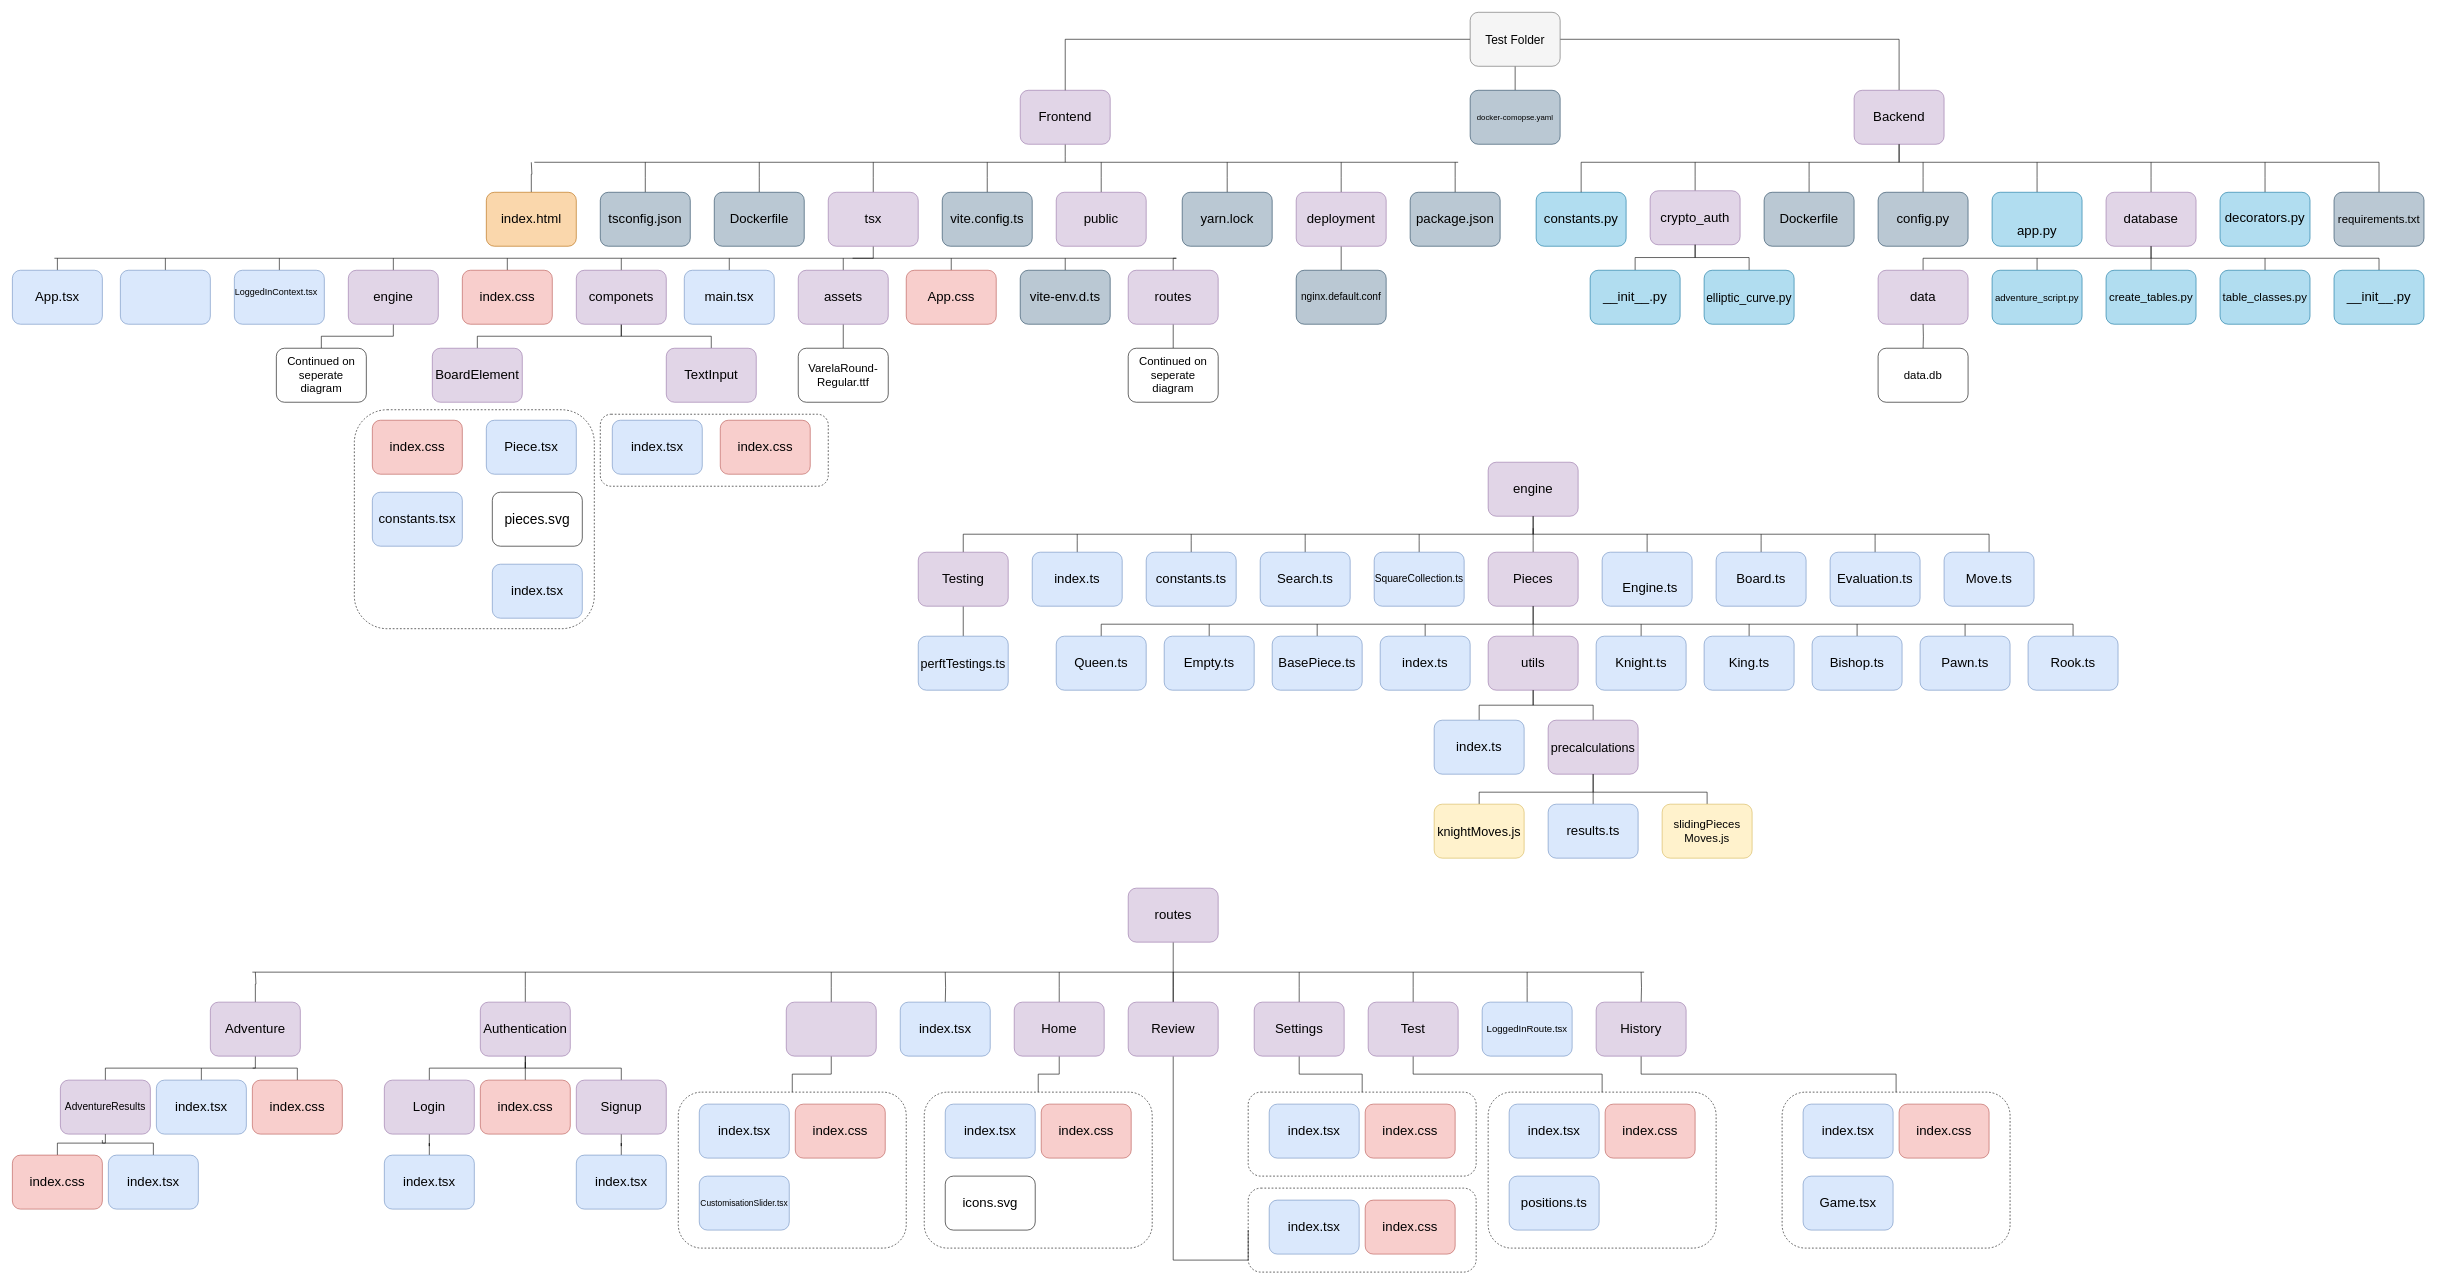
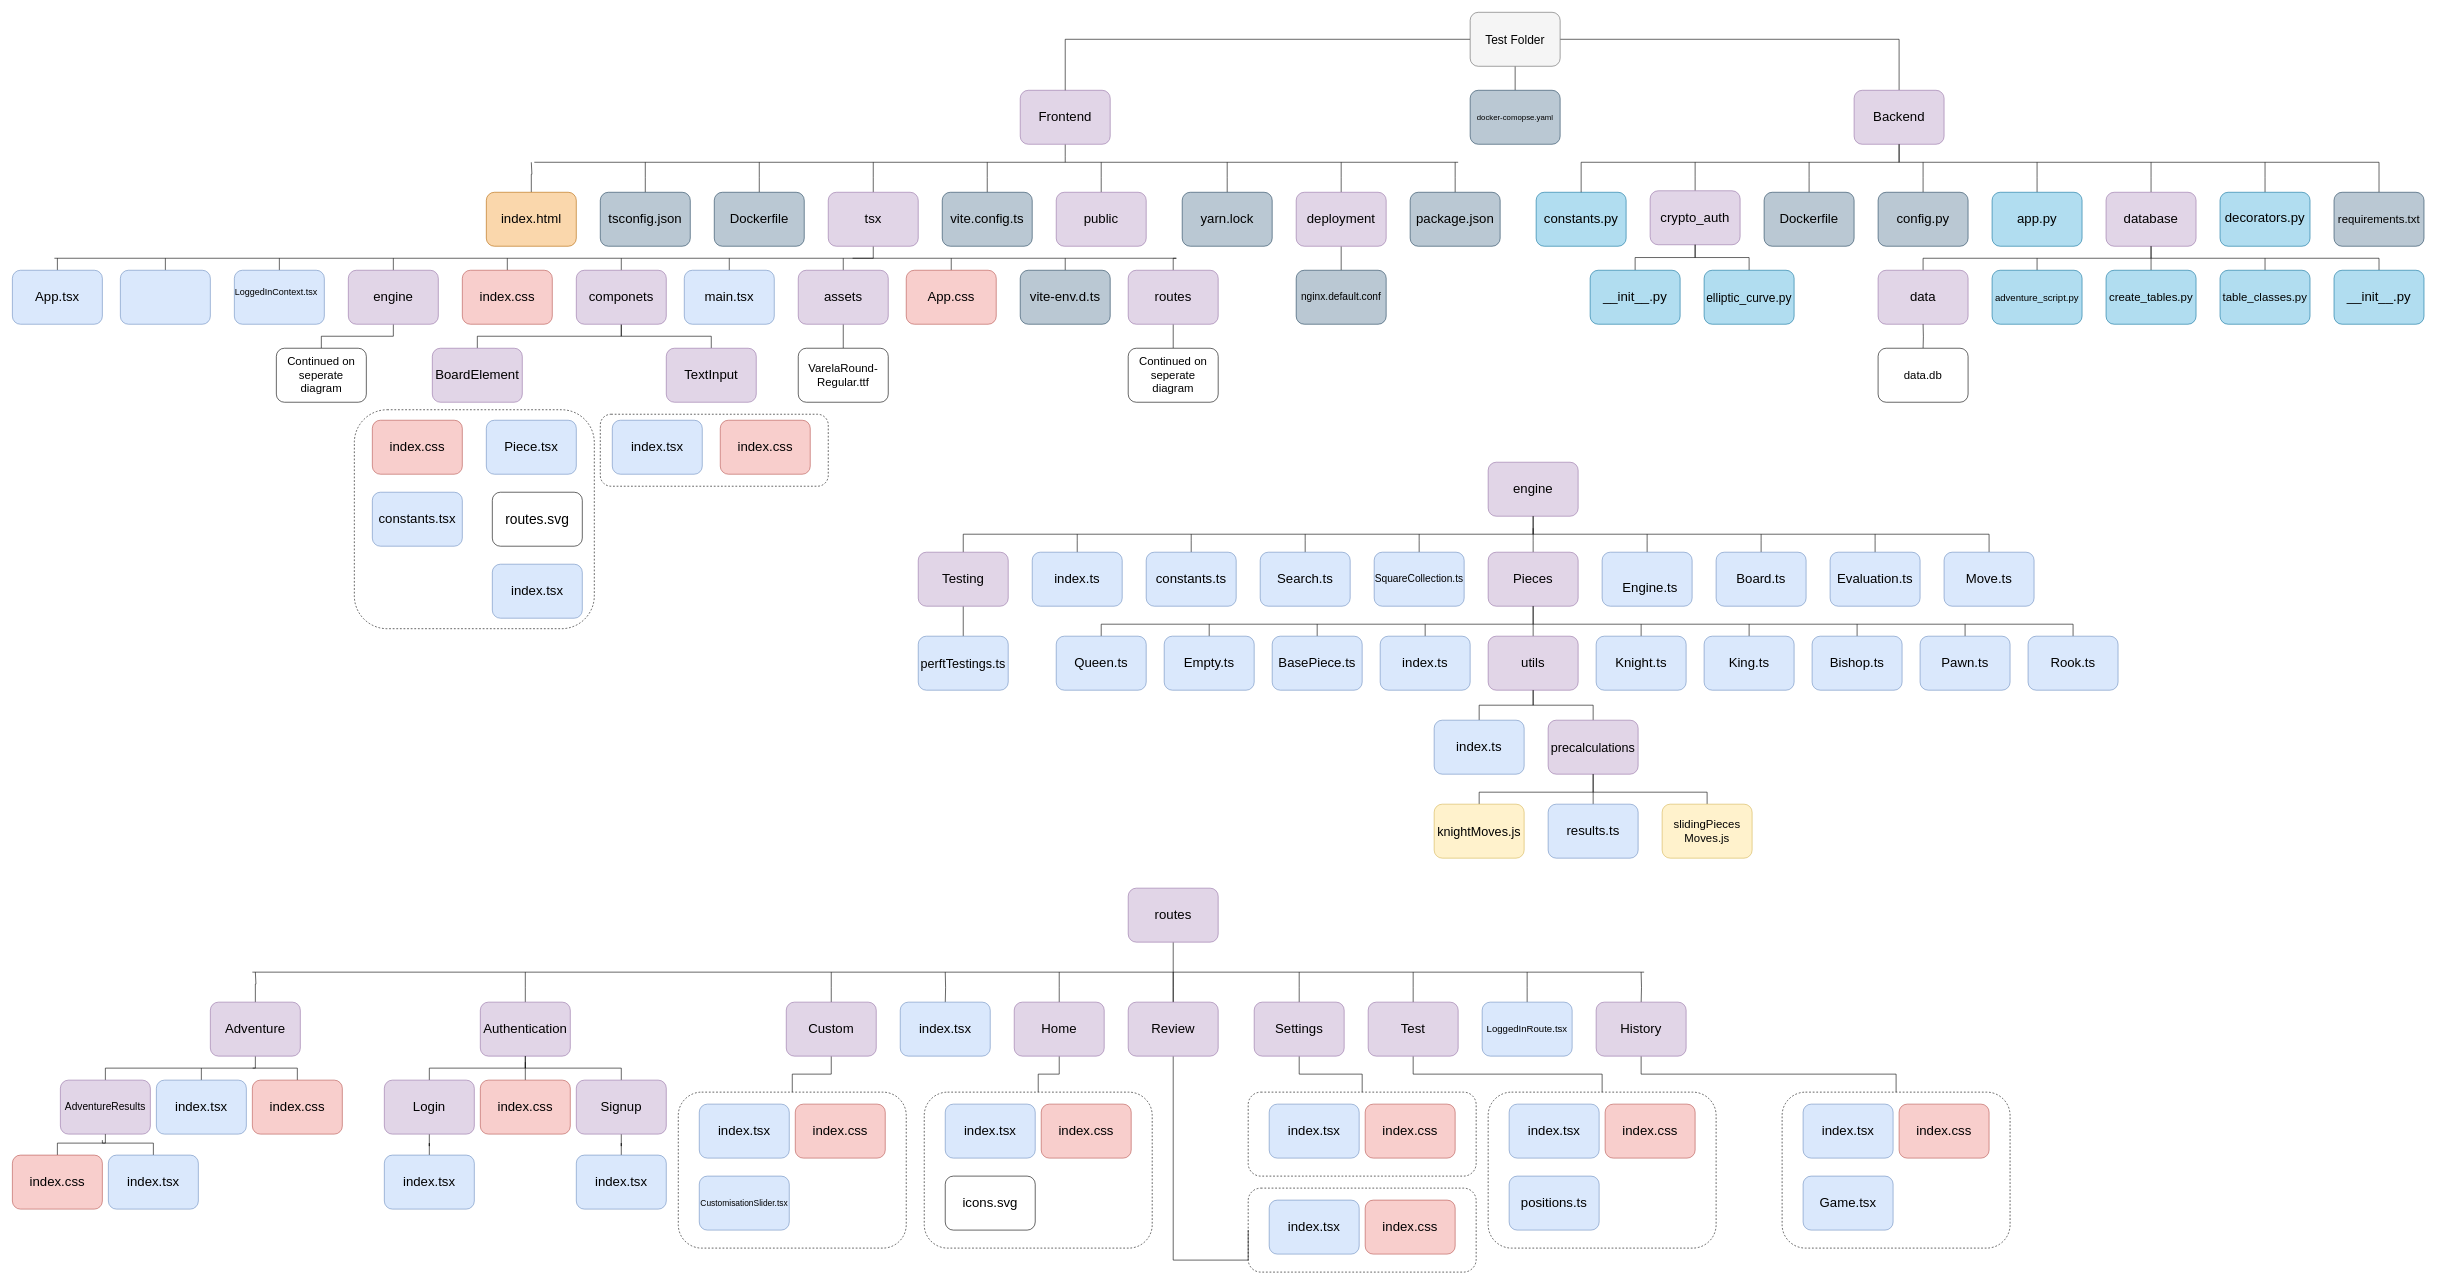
(2037, 231) -> (2037, 219)
(537, 519) -> (537, 519)
none -> (831, 1029)
